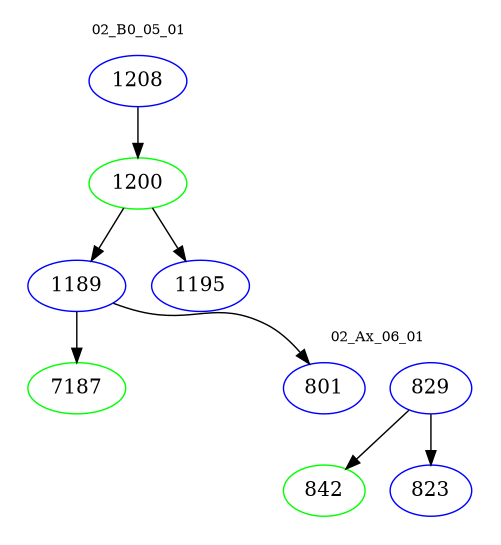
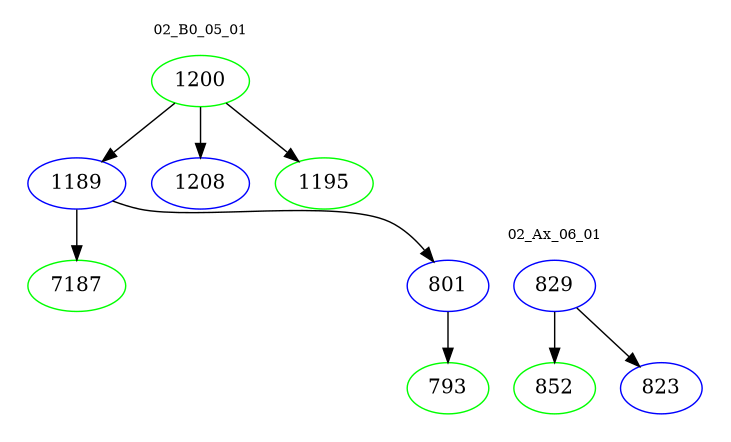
(138, 125) -> (201, 125)
(201, 286) -> (324, 183)
none -> (448, 388)
(324, 491) -> (555, 388)
